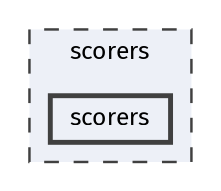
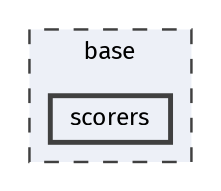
(110, 53) -> (110, 53)
